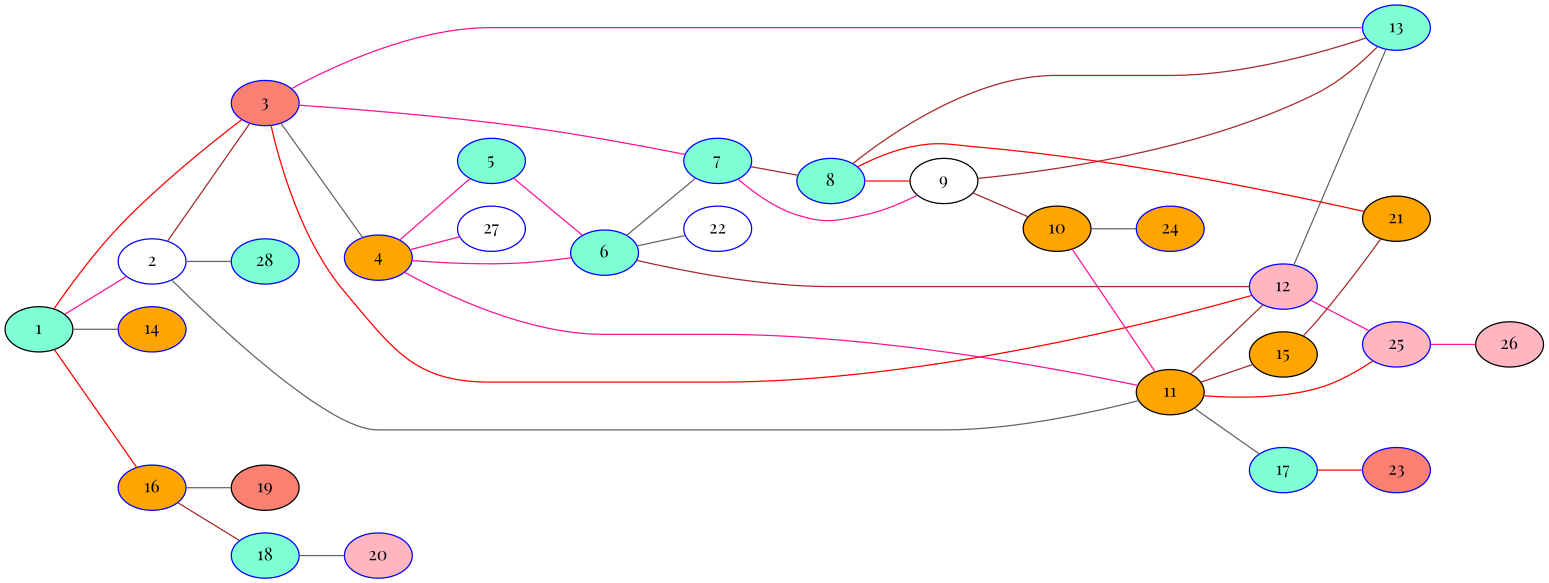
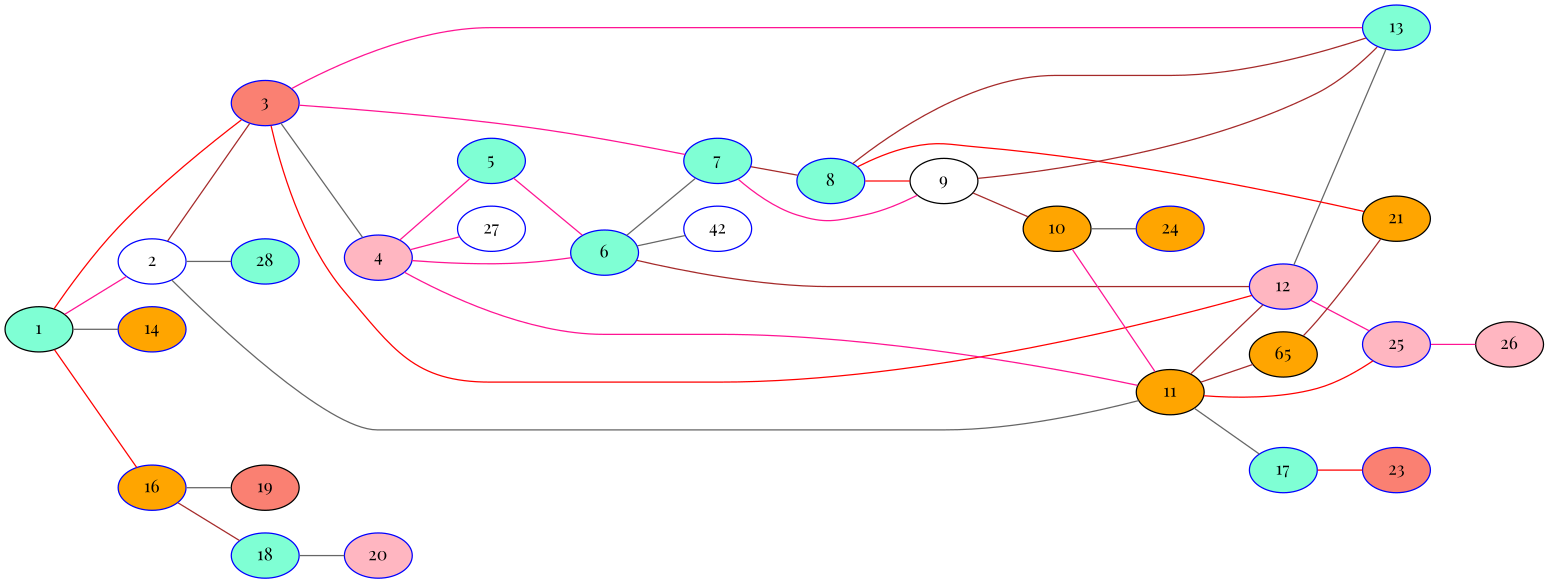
(718, 229) -> (718, 229)
(378, 258) -> (378, 258)
(1283, 354) -> (1283, 354)
